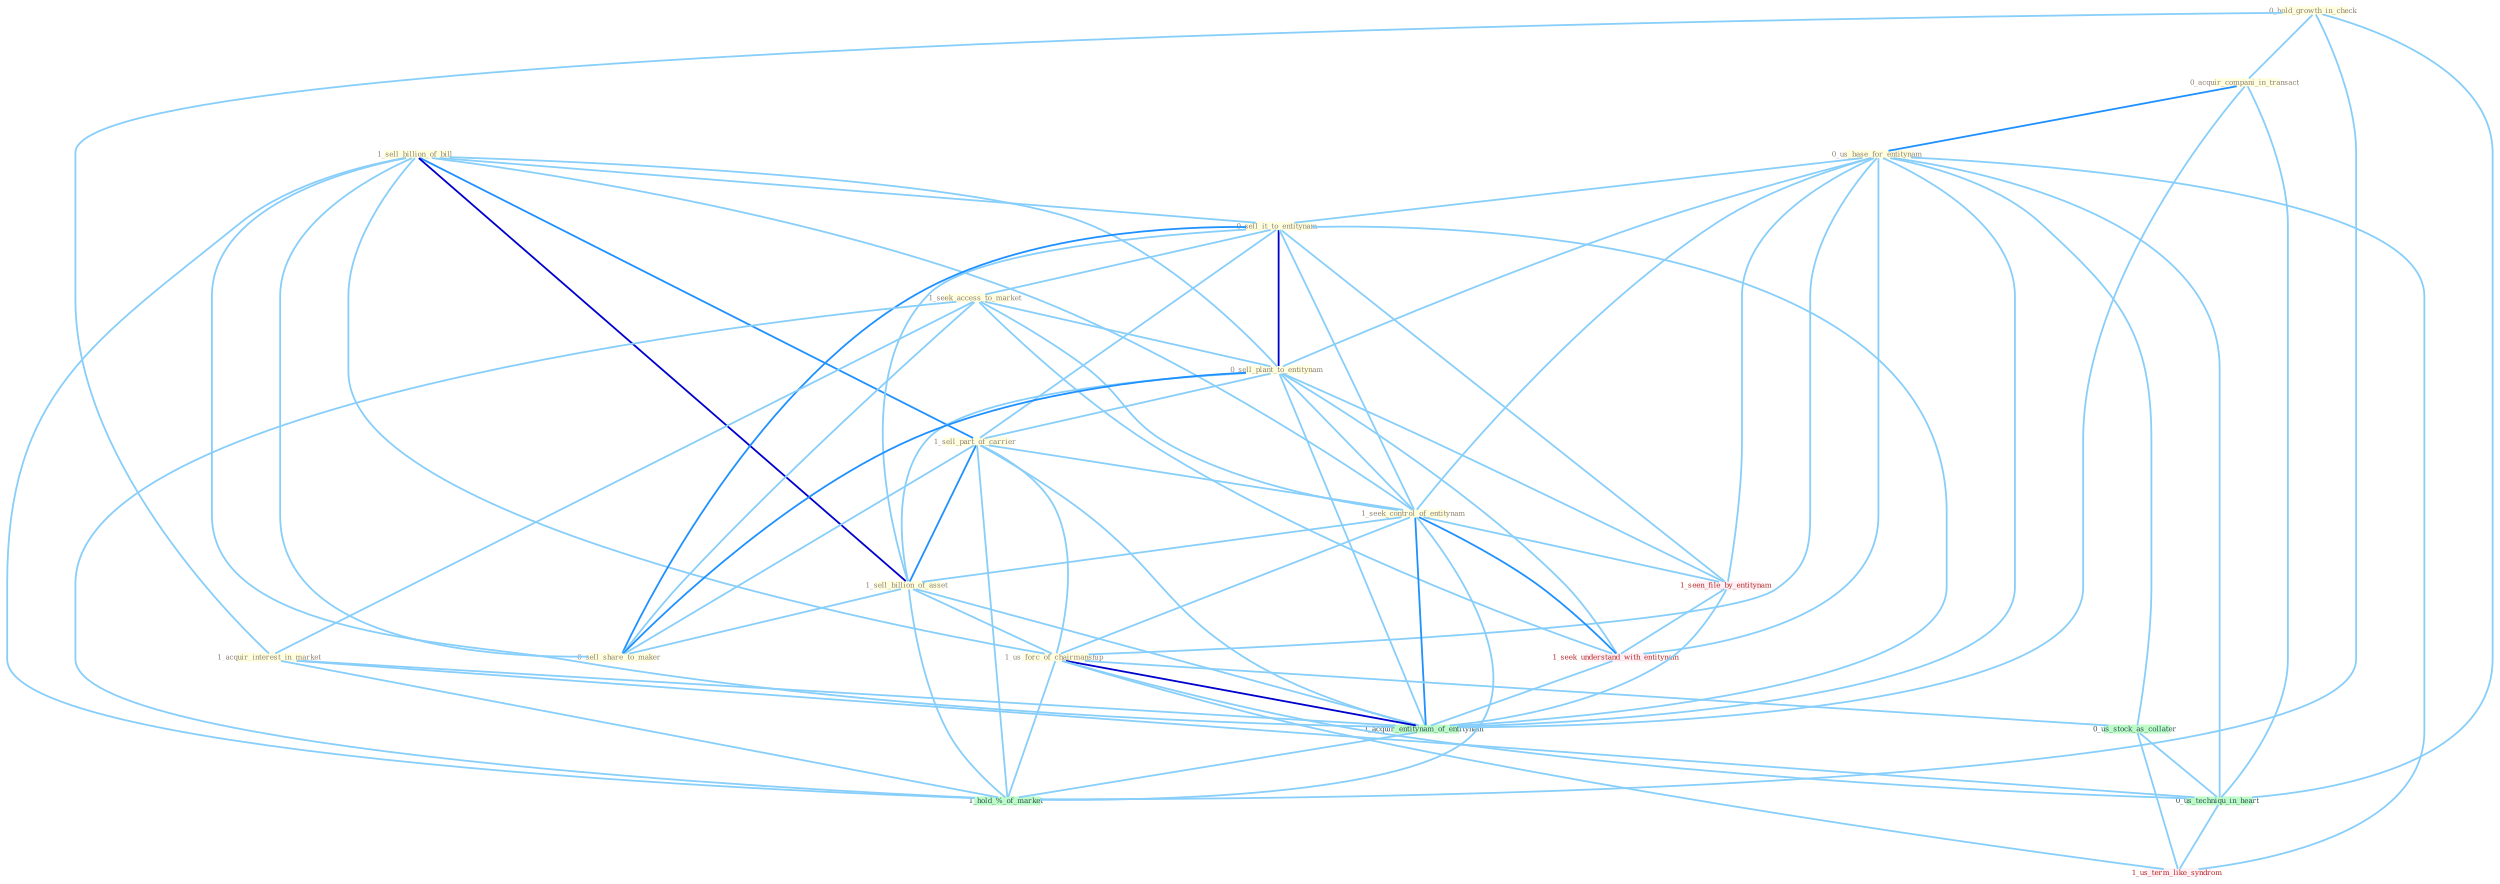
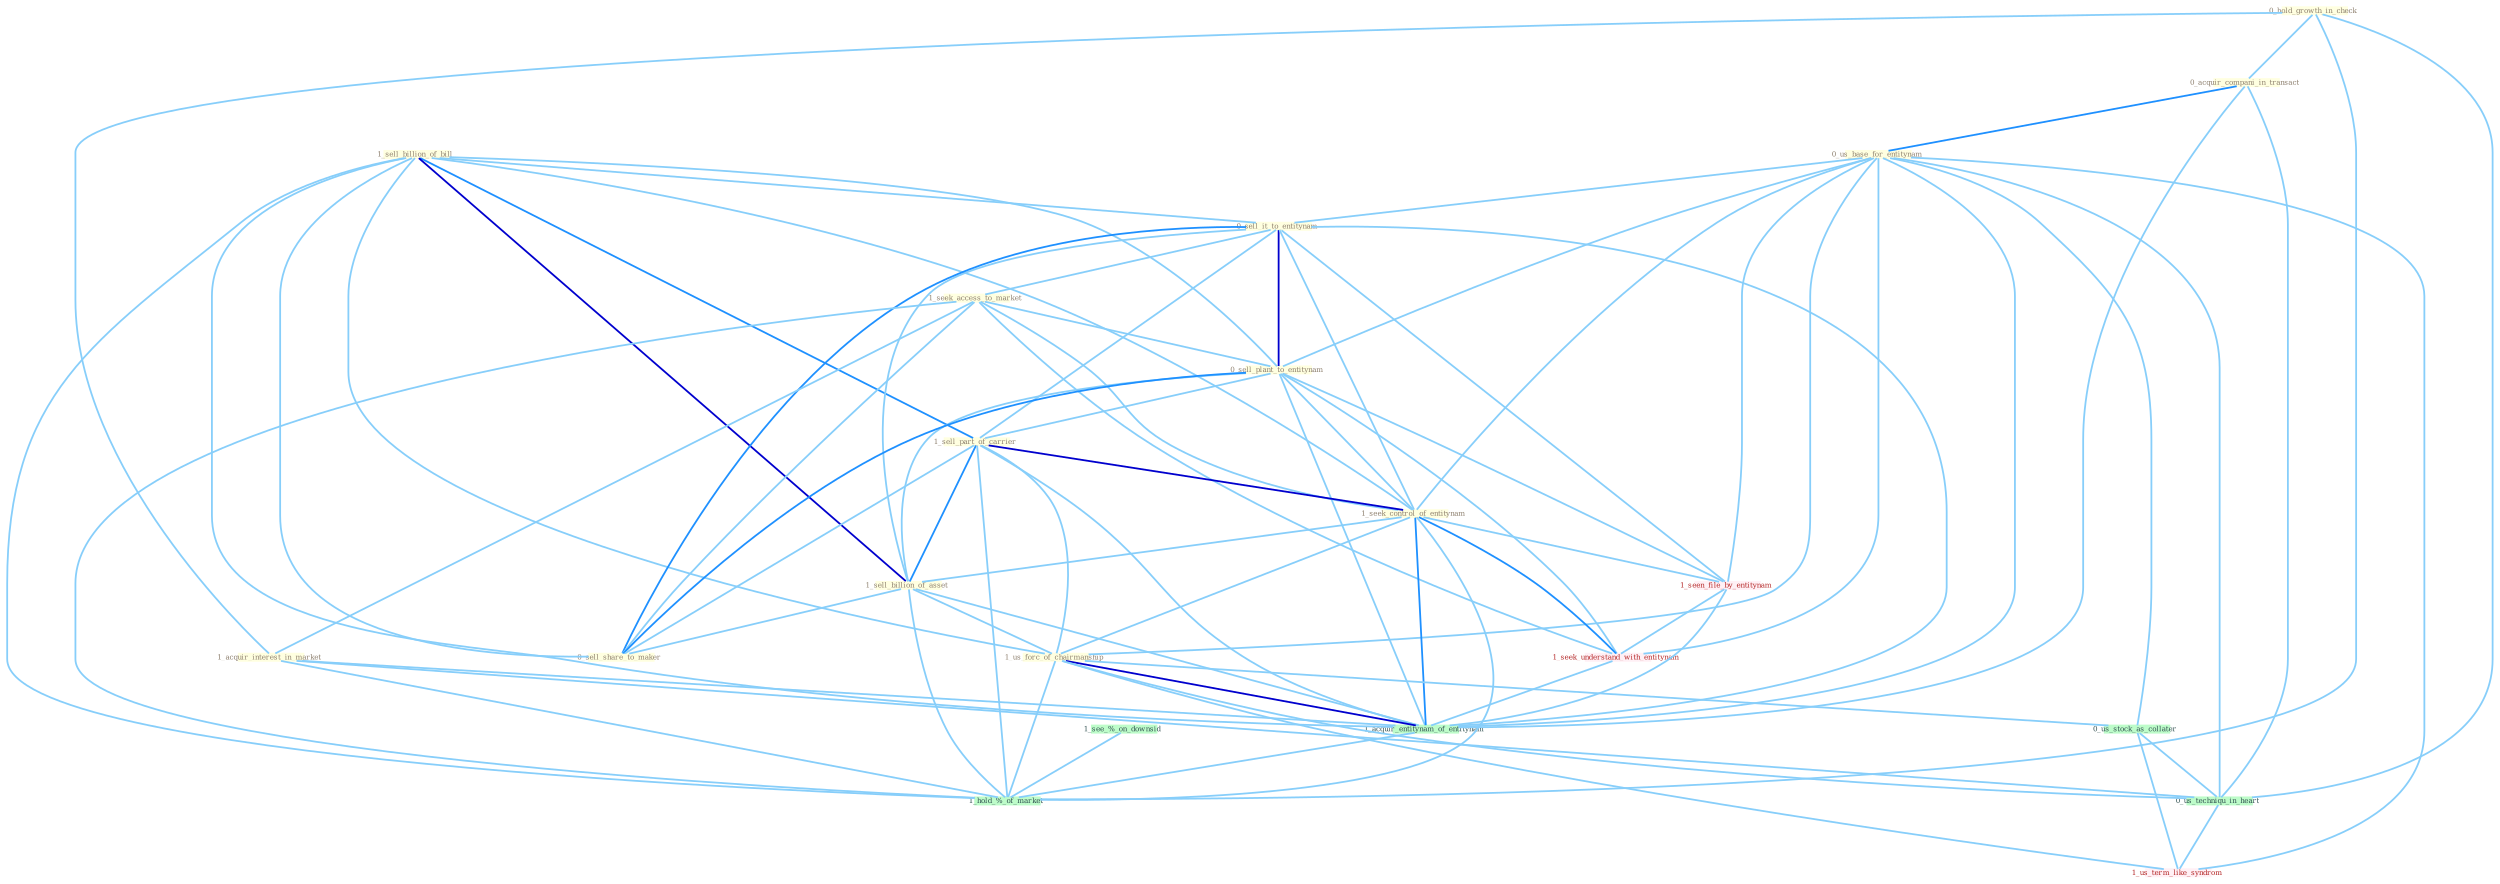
(1175, 474) -> (1175, 474)
none -> (1124, 729)
